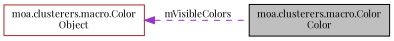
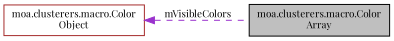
(319, 20) -> (319, 20)
